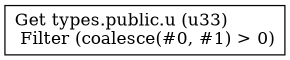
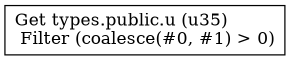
(145, 30) -> (145, 30)
